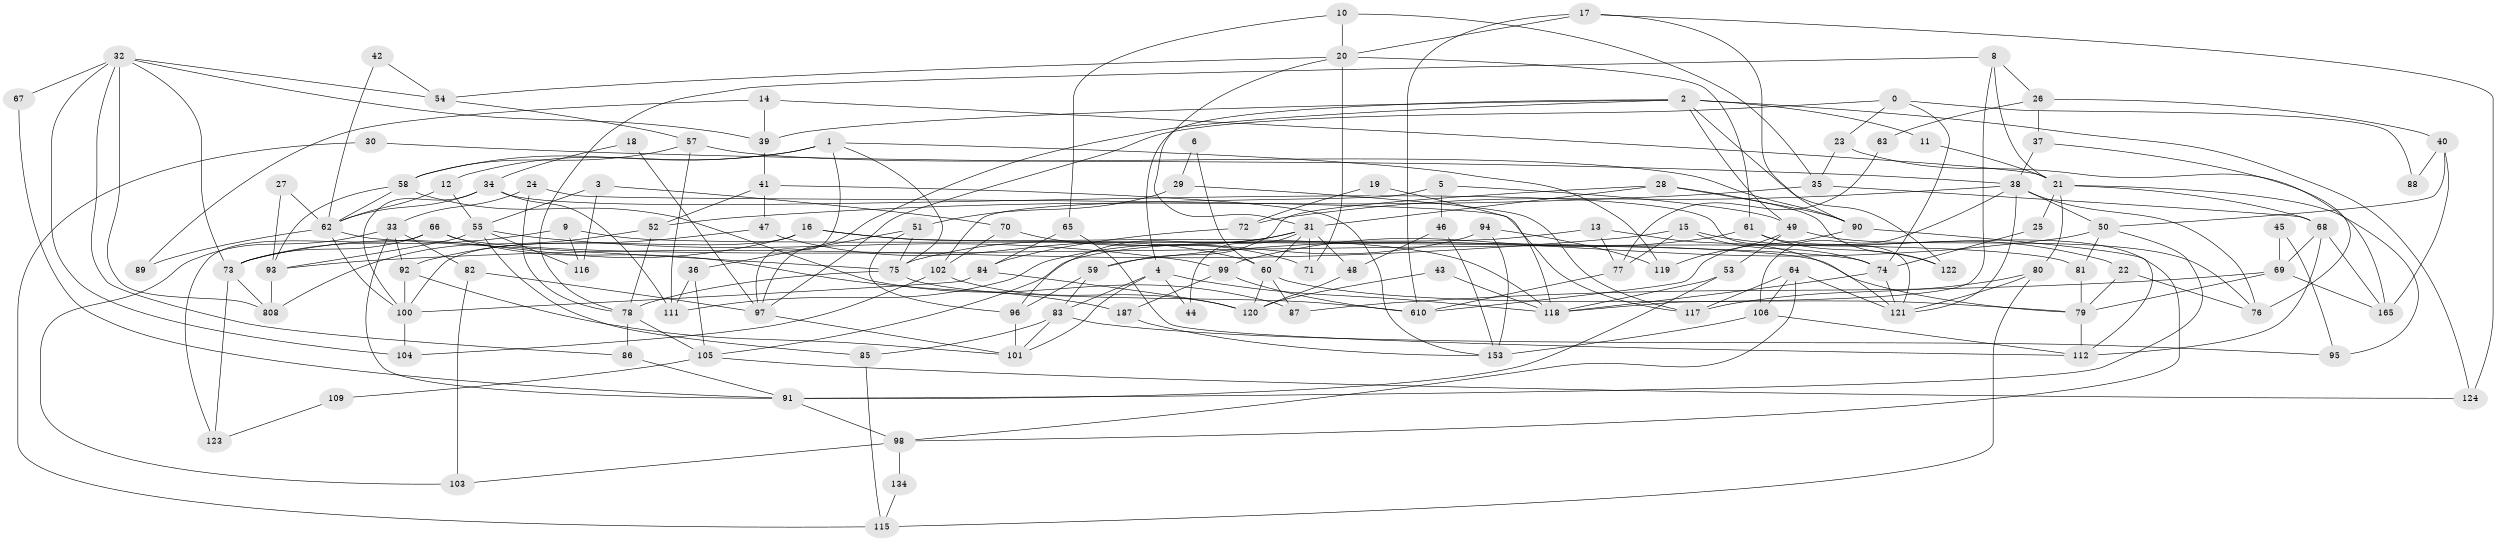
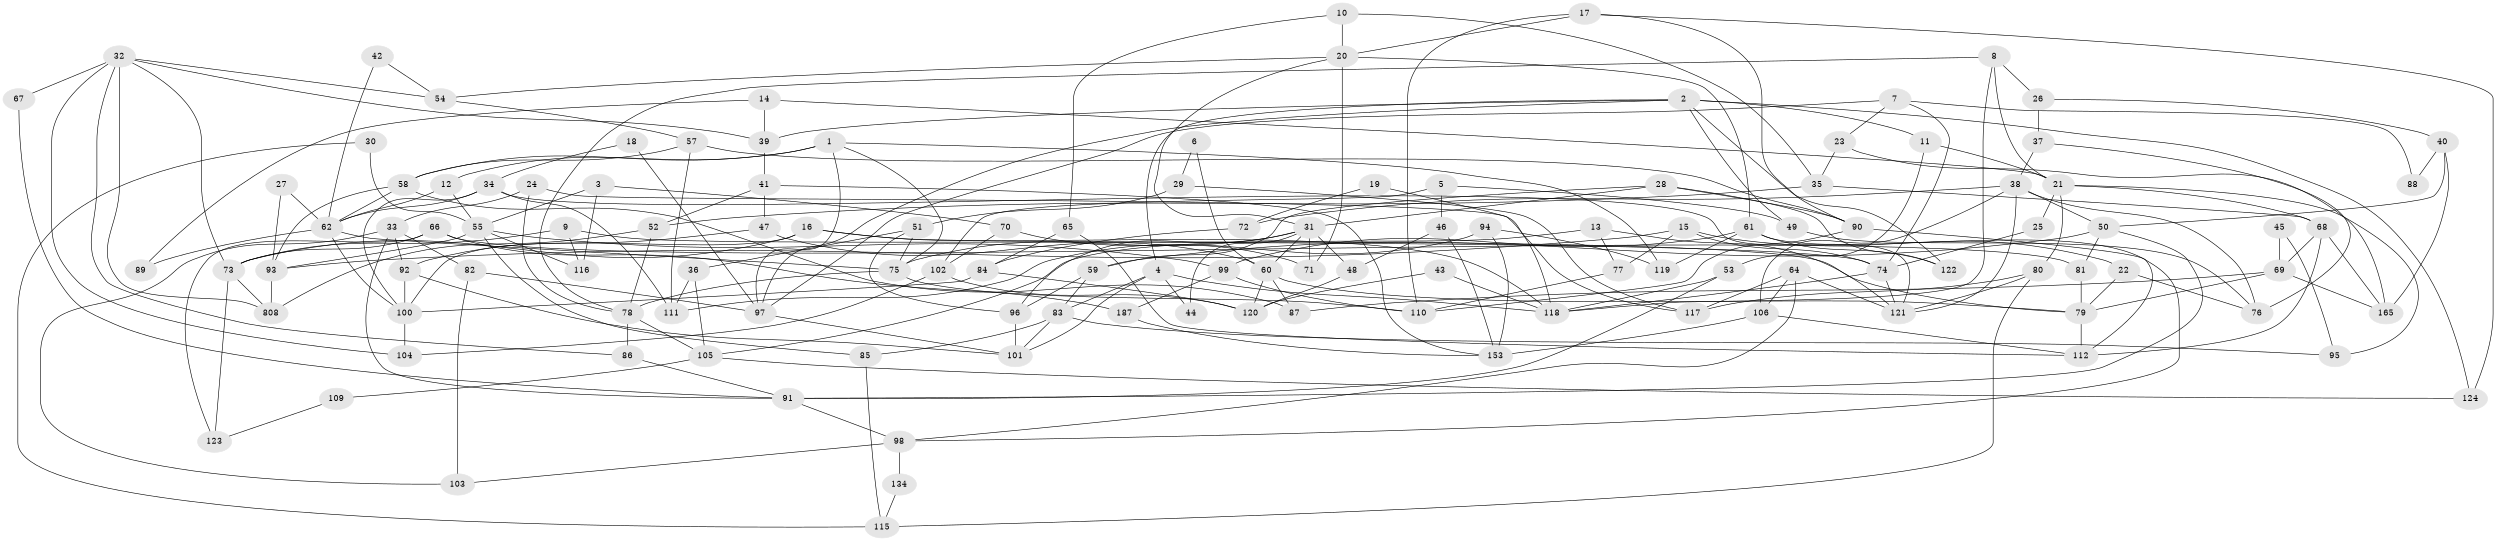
(1895, 99) -> (1895, 99)
(1883, 142) -> none
(1436, 164) -> (410, 210)
(1761, 249) -> (1881, 237)
(1728, 250) -> (1706, 249)
(1419, 313) -> (1419, 313)
